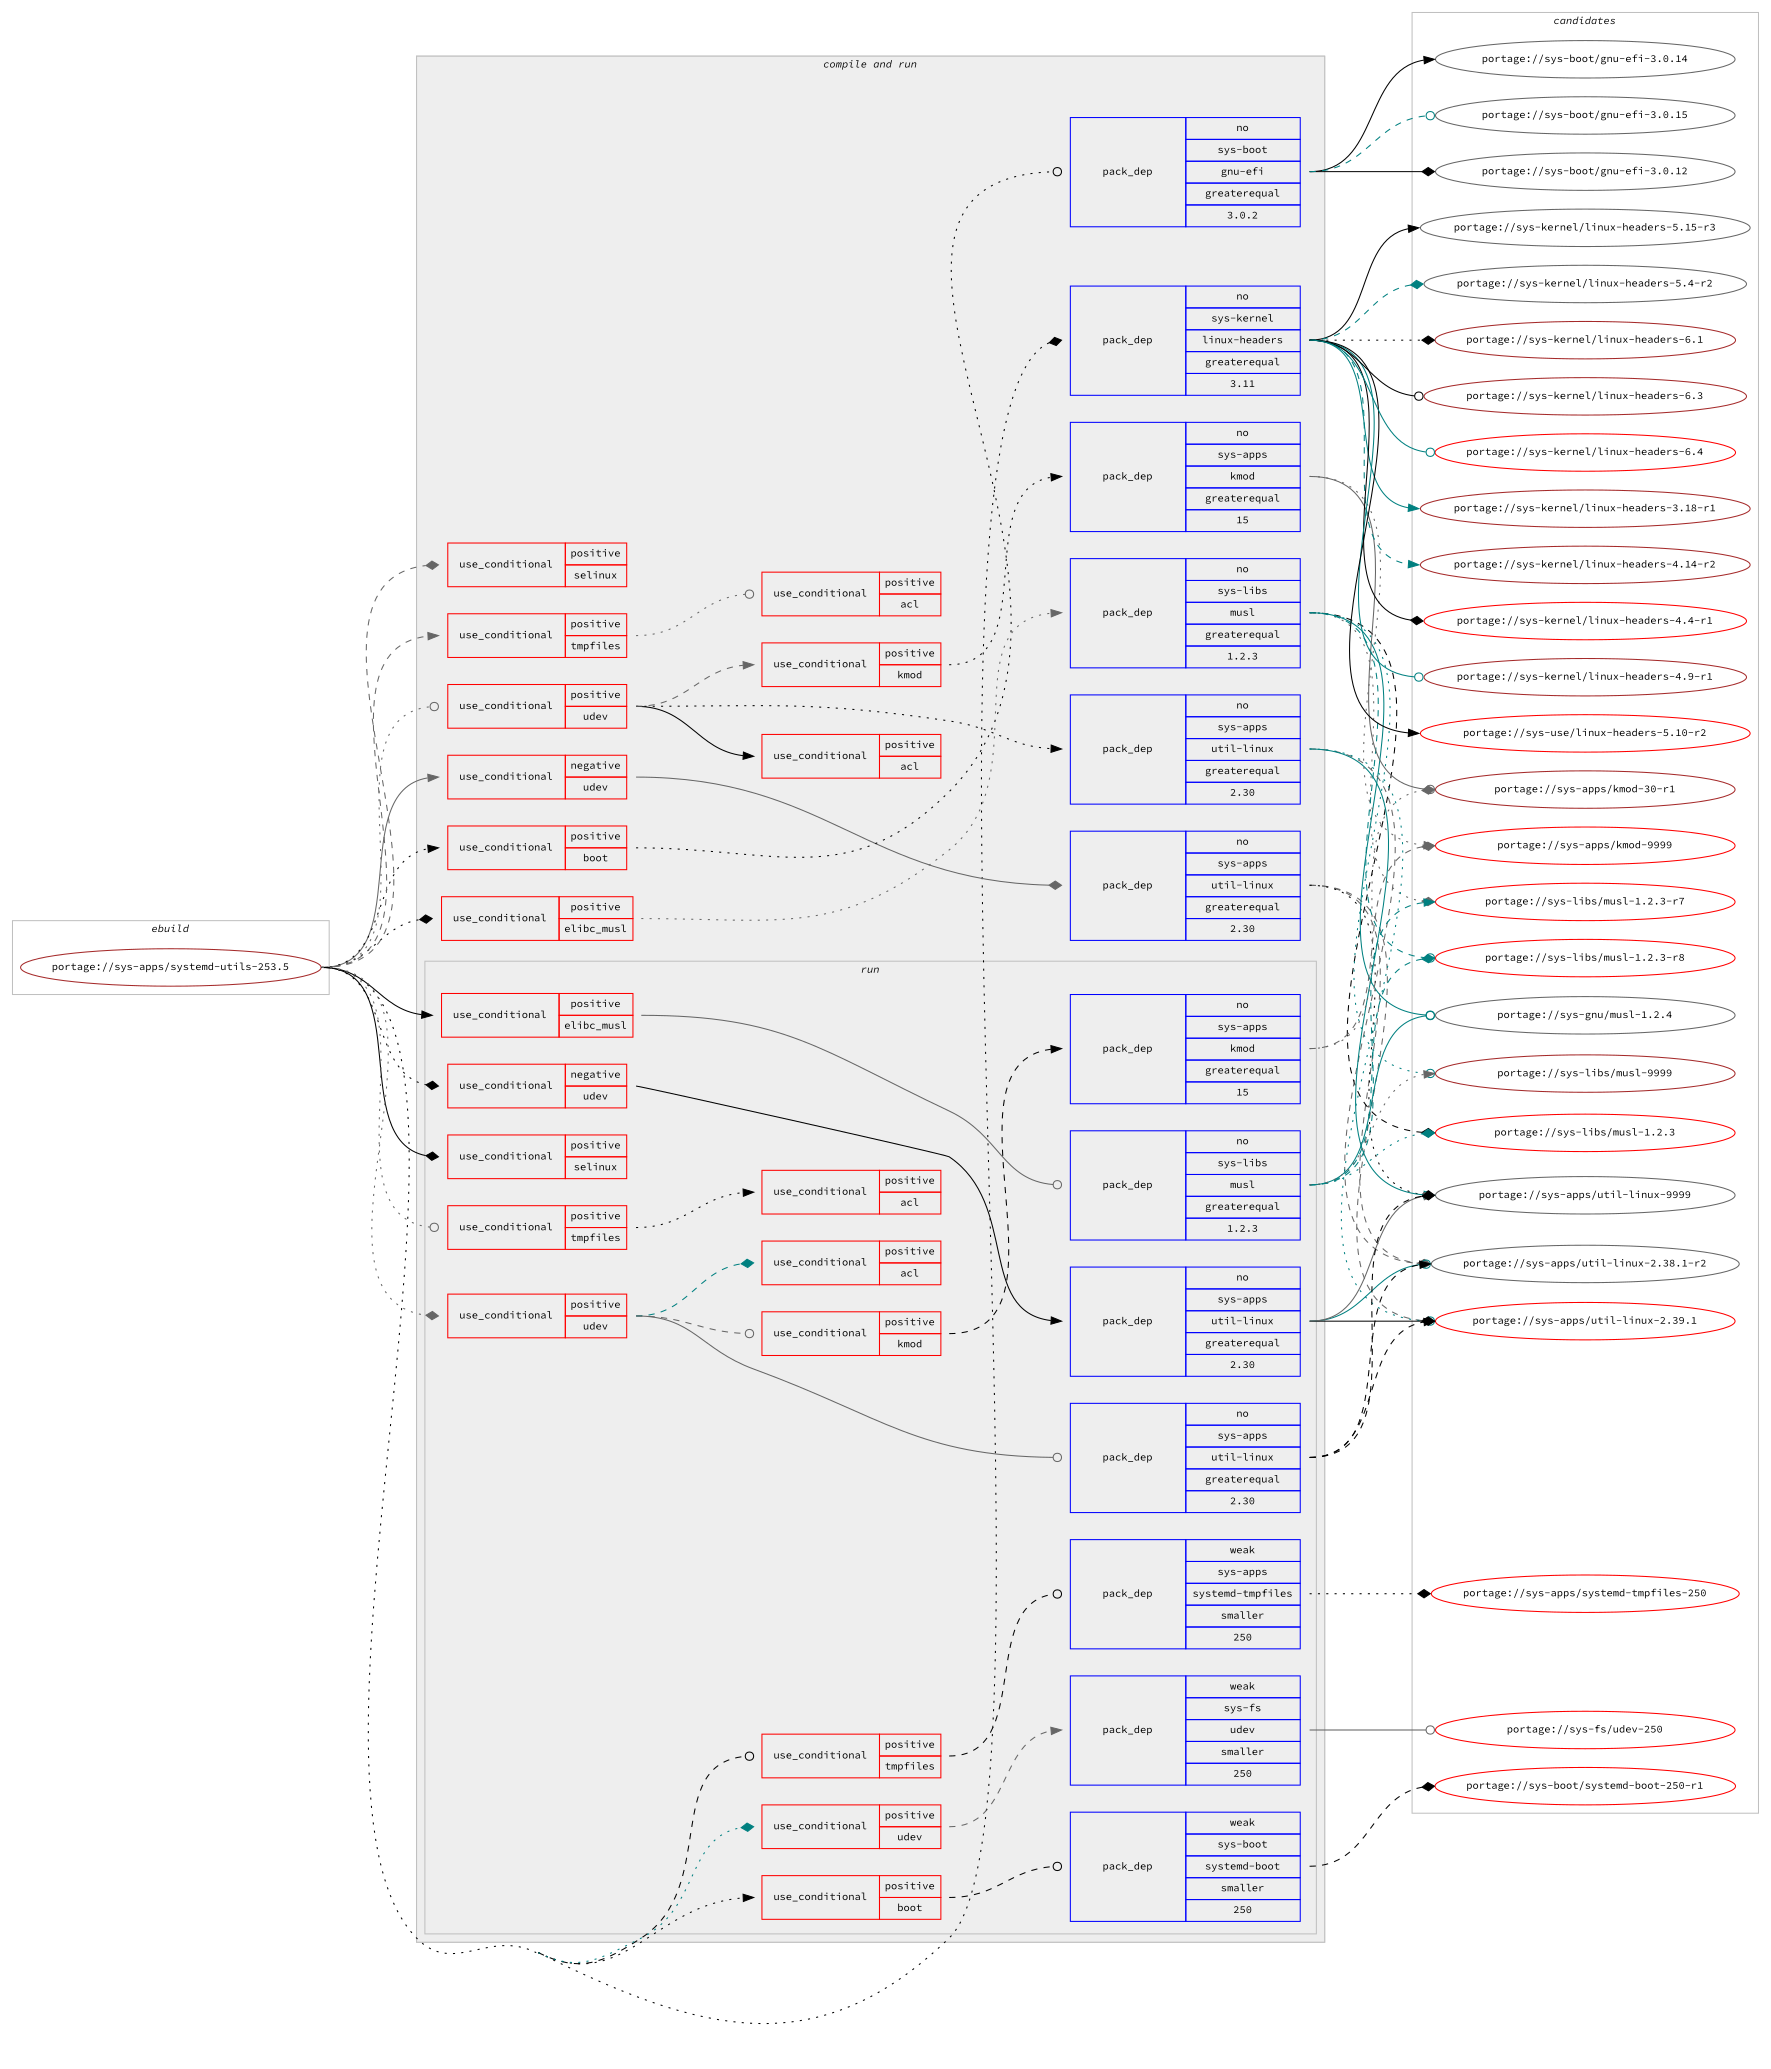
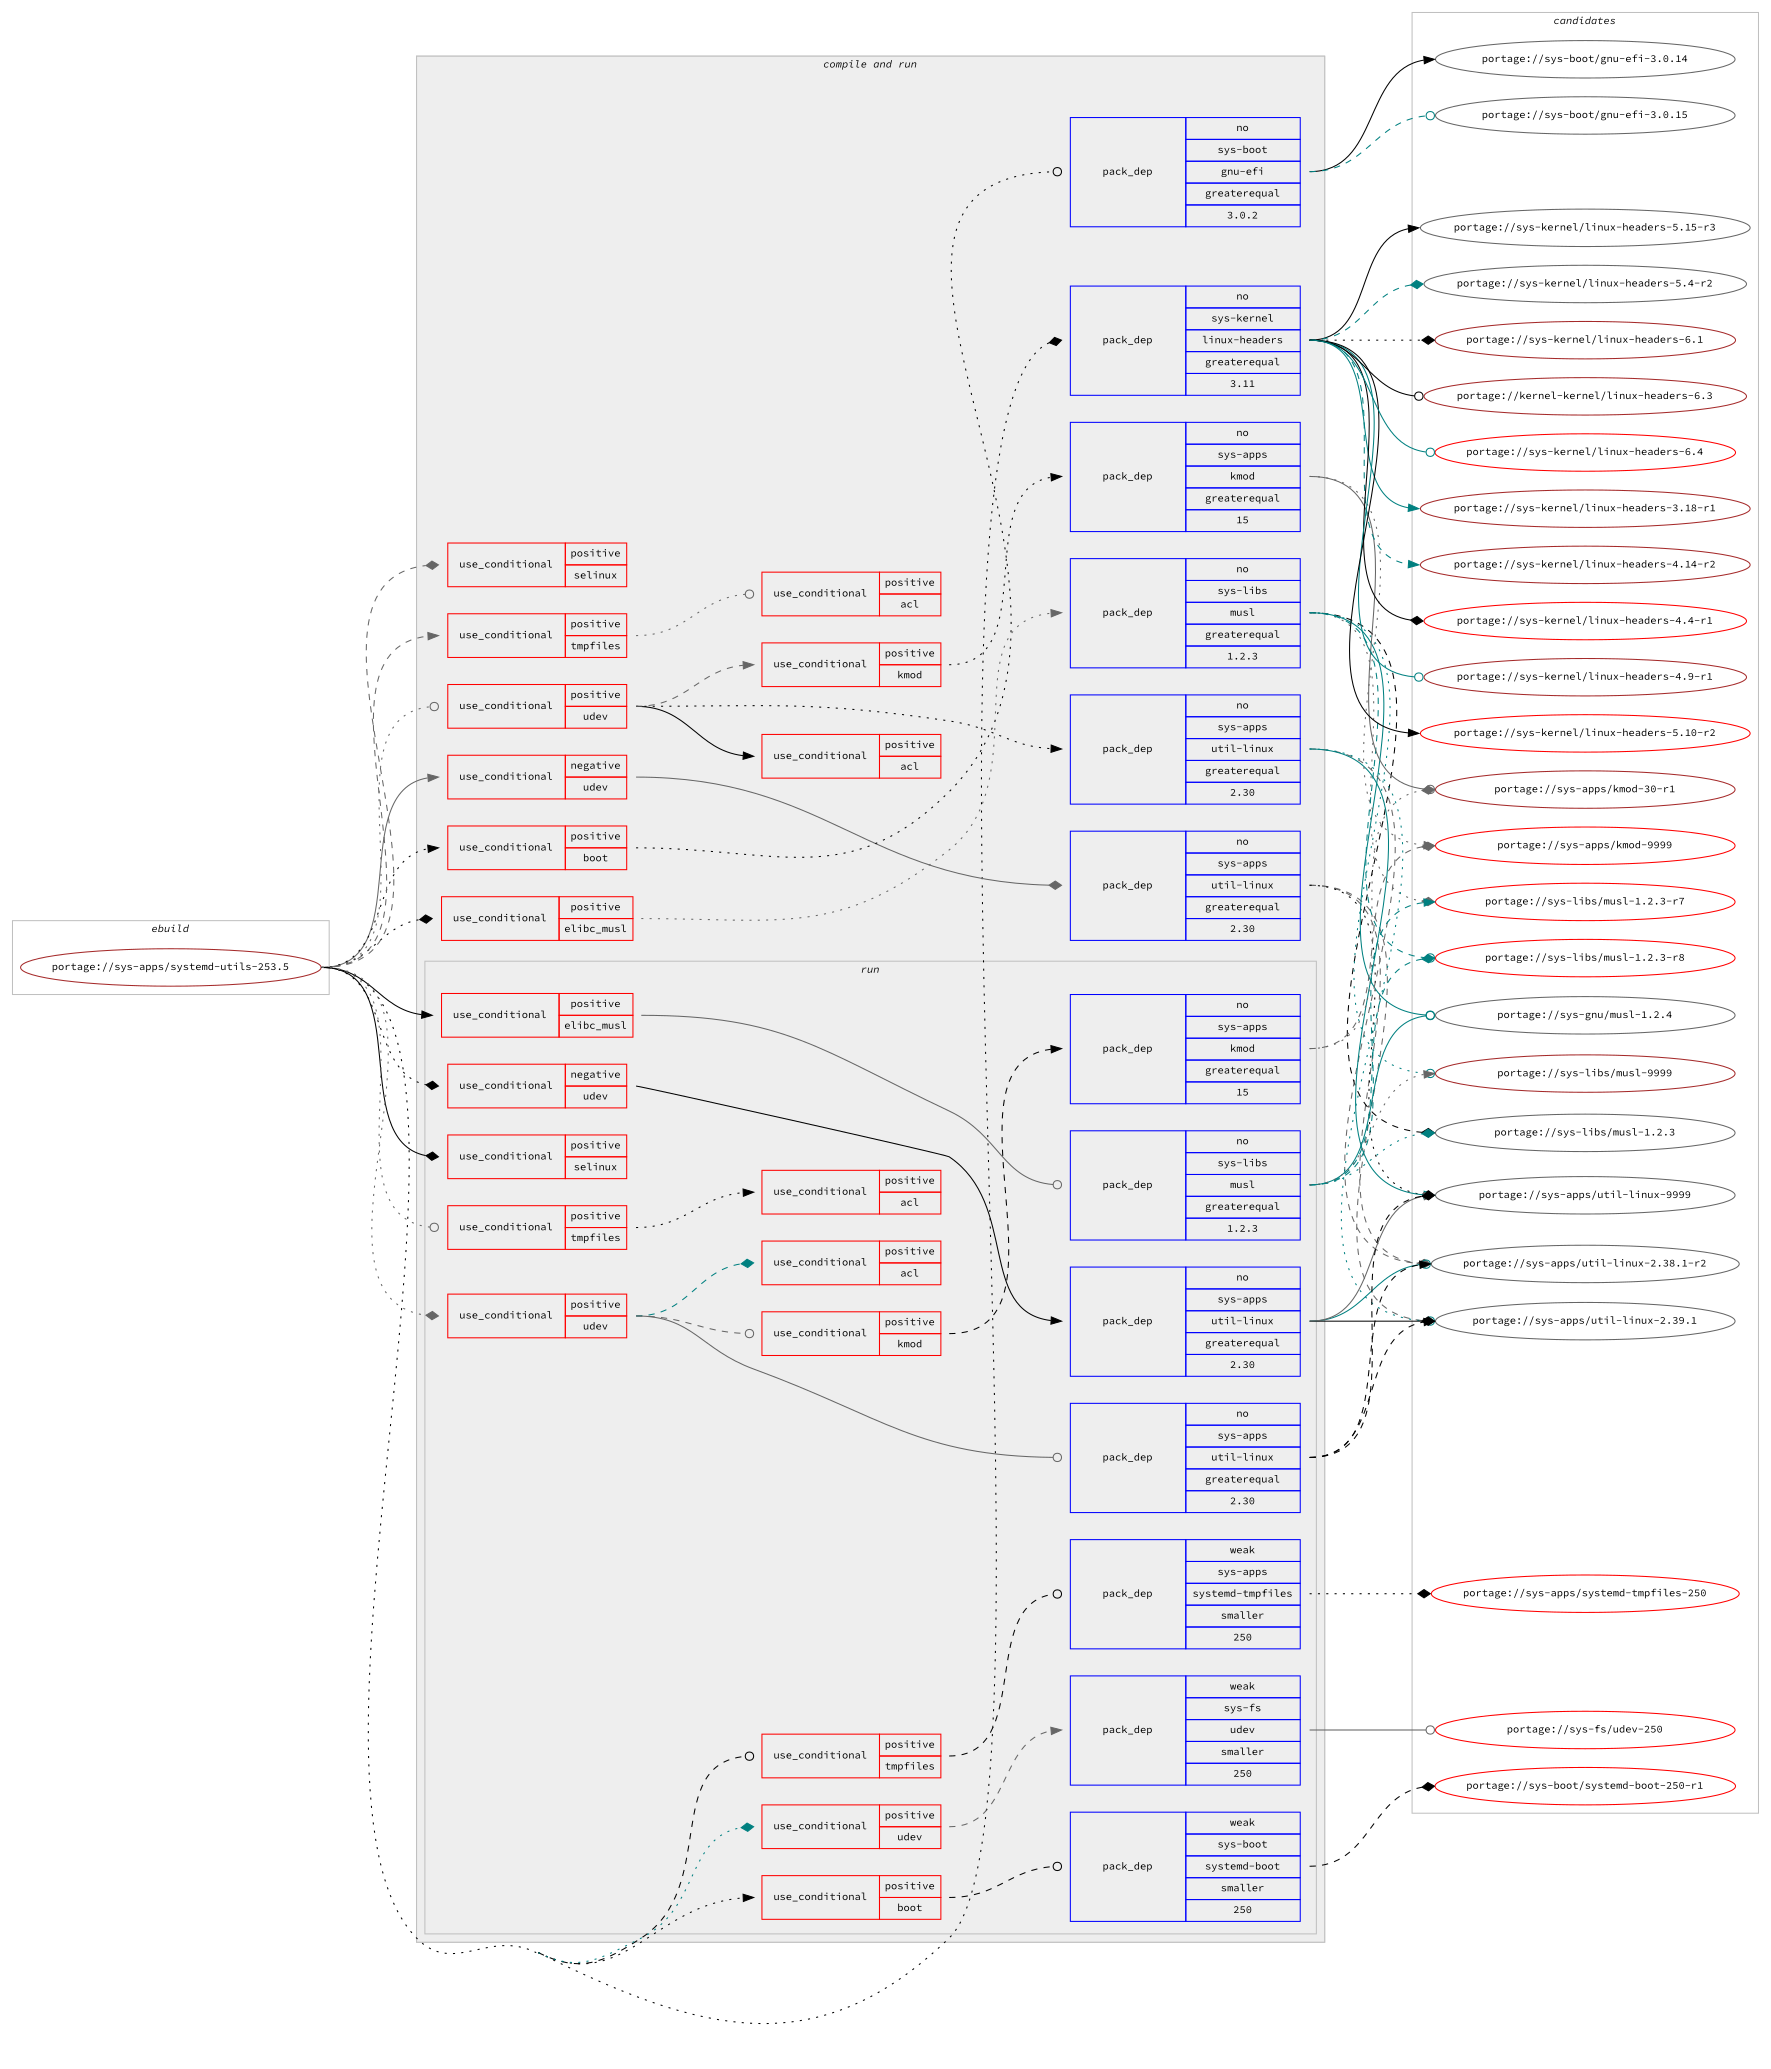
(1585, 172) -> none
(1585, 396) -> (1585, 396)
(1585, 733) -> (1585, 733)
(1585, 1133) -> (1585, 1133)
(1585, 1321) -> (1585, 1321)
